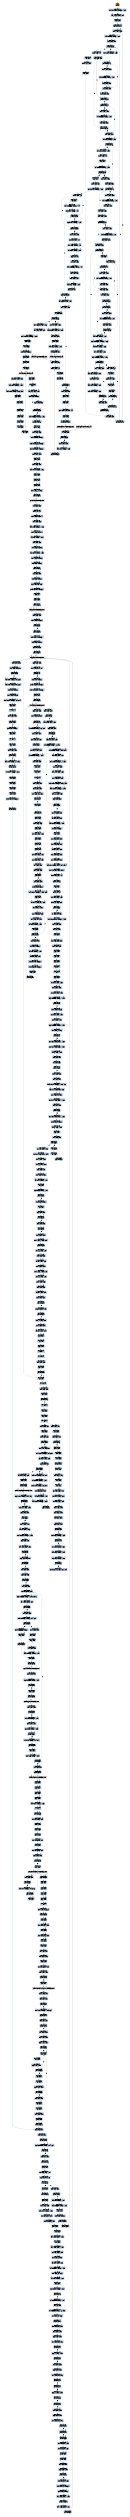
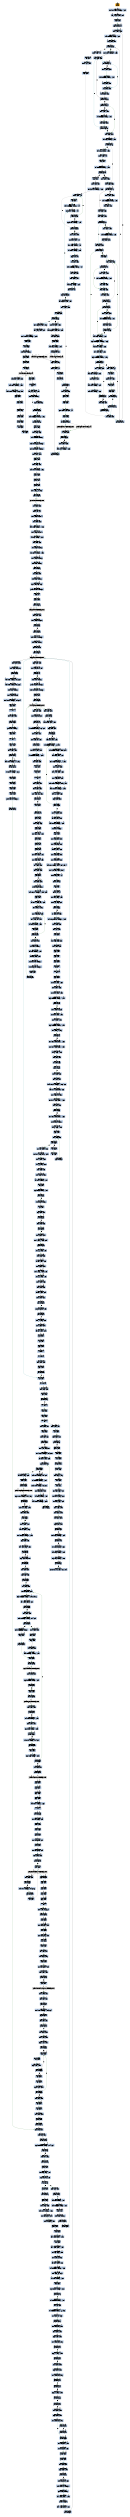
(63, 2435) -> (57, 2430)
